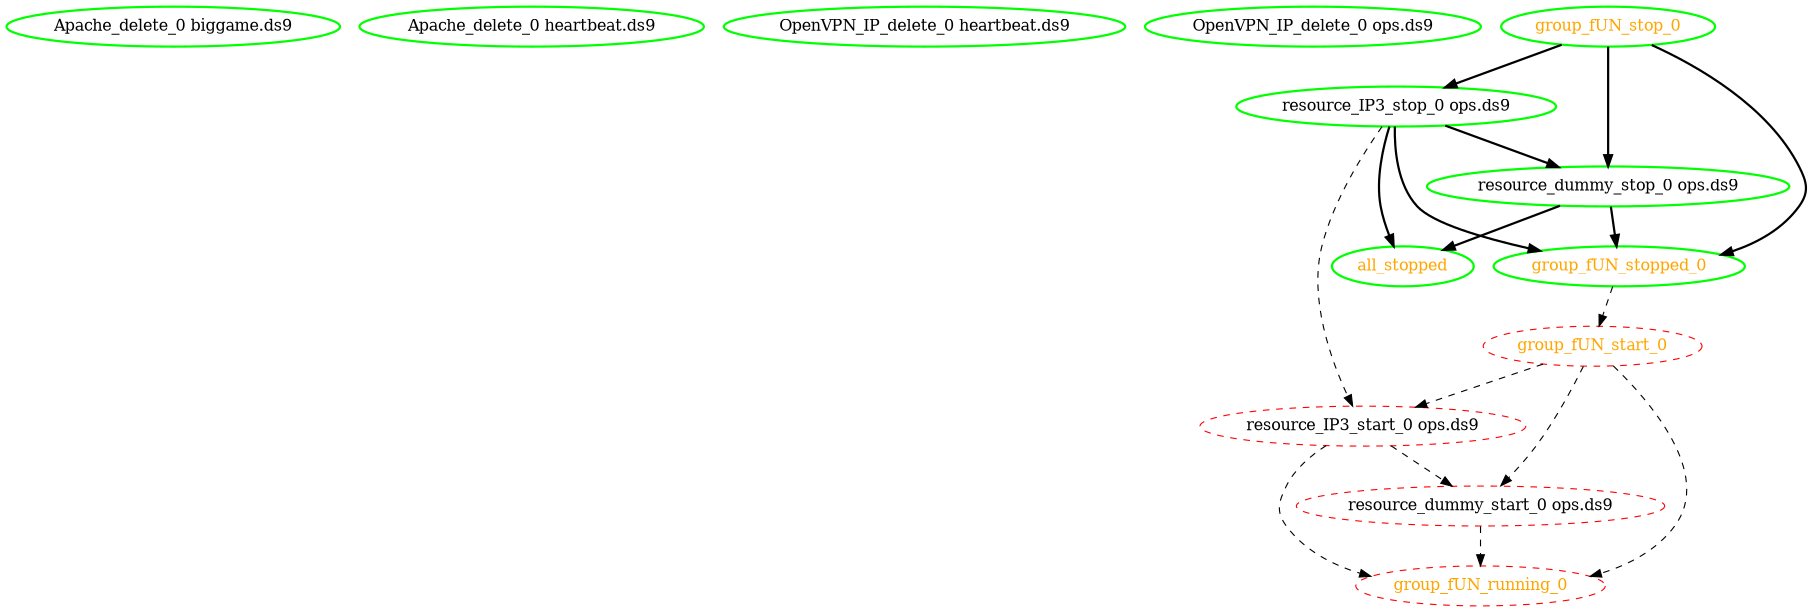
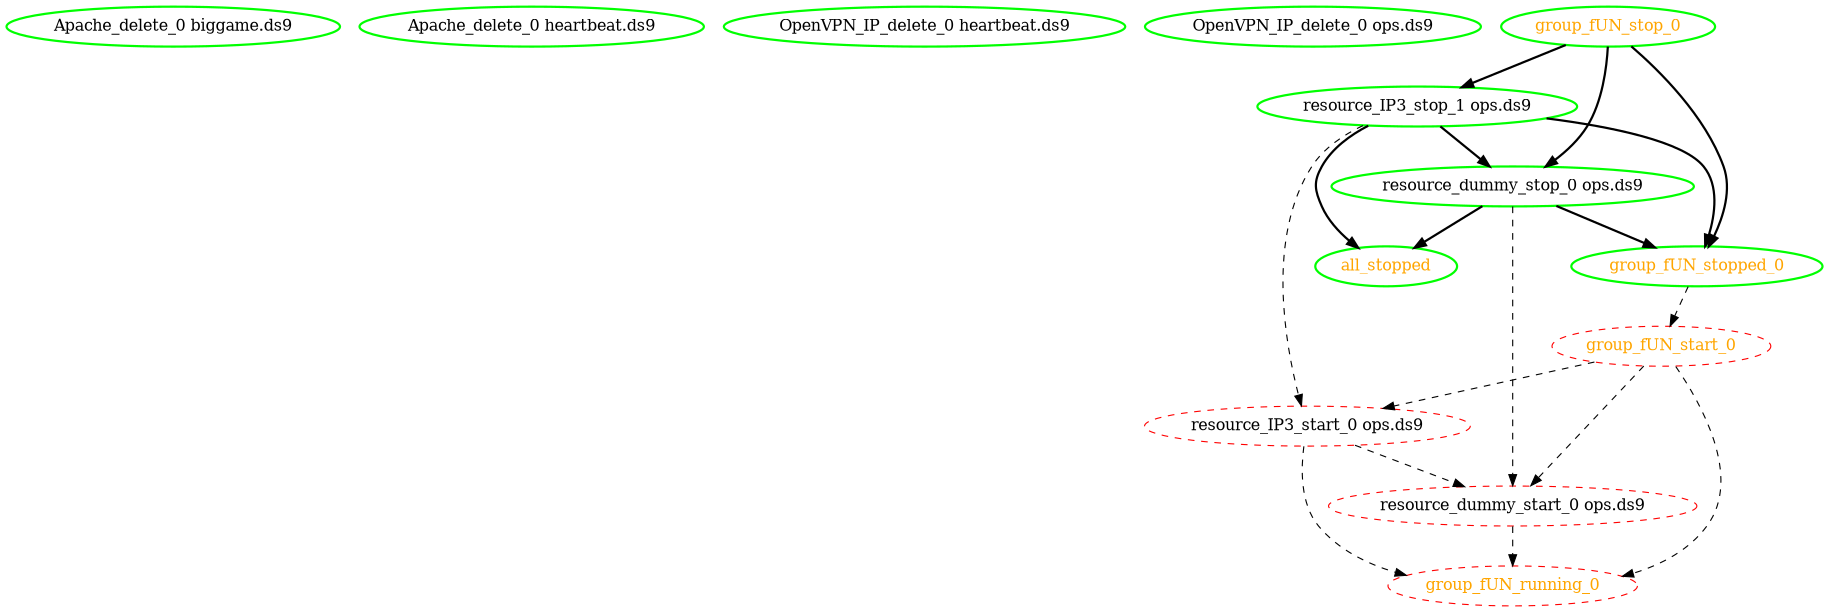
(1396, 107) -> (1417, 107)
none -> (1513, 340)
